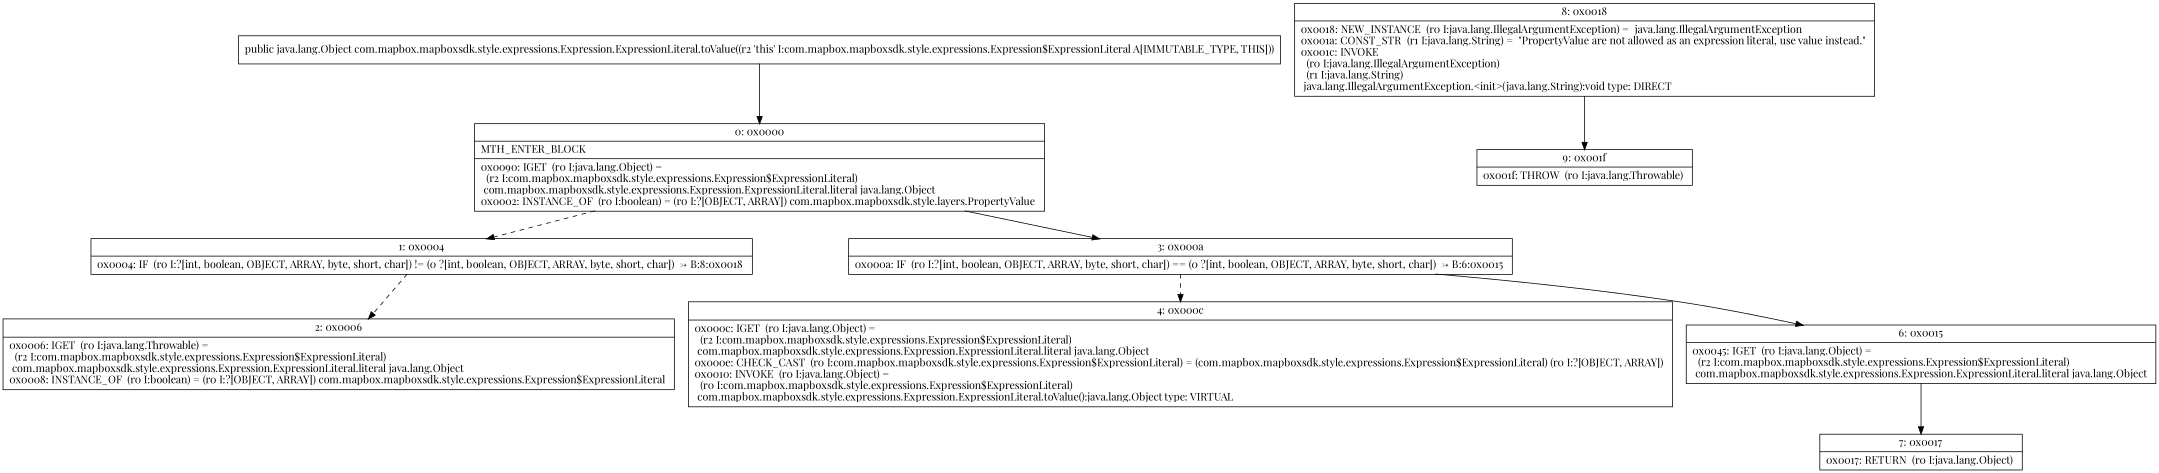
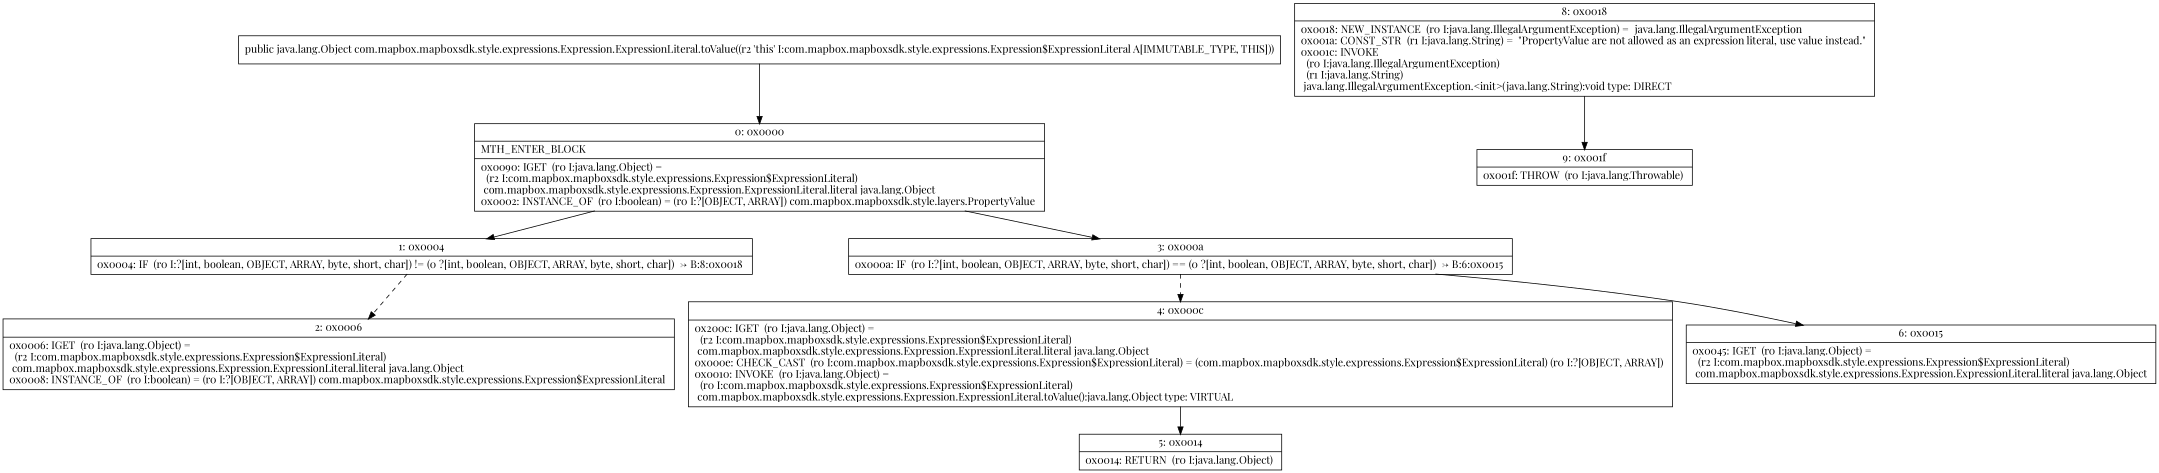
(544, 224) -> (544, 224)
(787, 329) -> (786, 329)
(110, 346) -> (102, 346)
none -> (1180, 452)
(1921, 452) -> none
